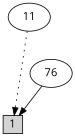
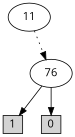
(21, 69) -> (39, 42)
none -> (51, 124)
